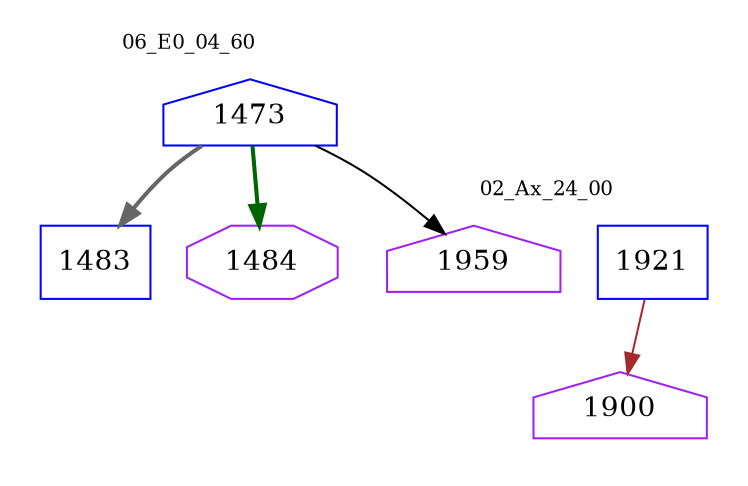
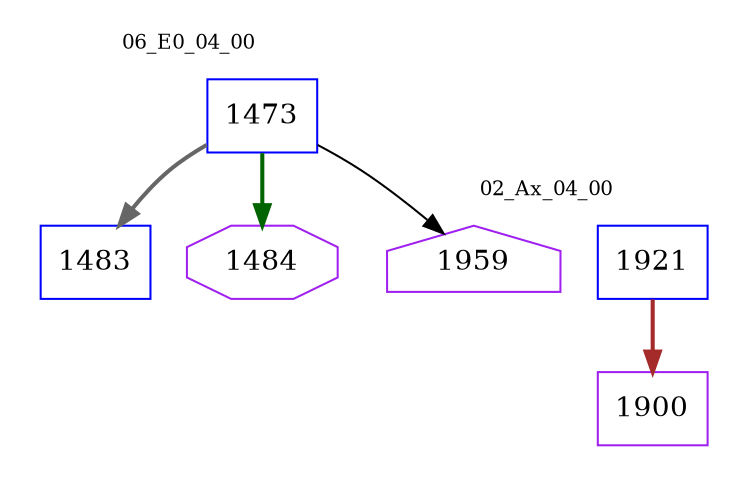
(189, 44) -> (189, 44)
(250, 116) -> (262, 116)
(547, 190) -> (547, 190)
(638, 327) -> (653, 326)
(620, 409) -> (653, 409)
